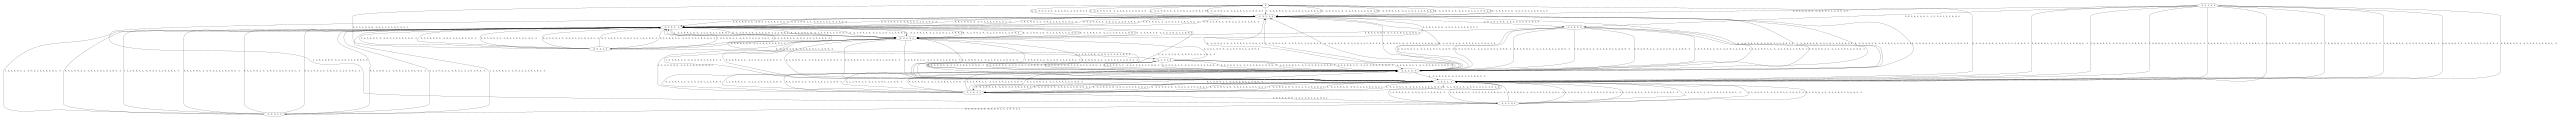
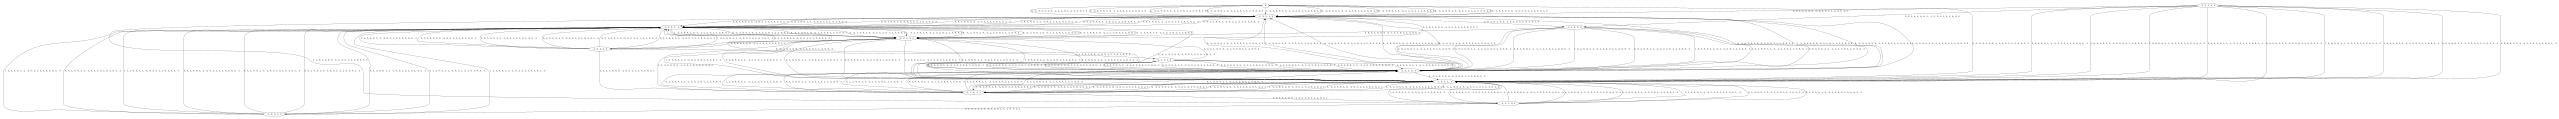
(676, 7) -> (675, 89)
